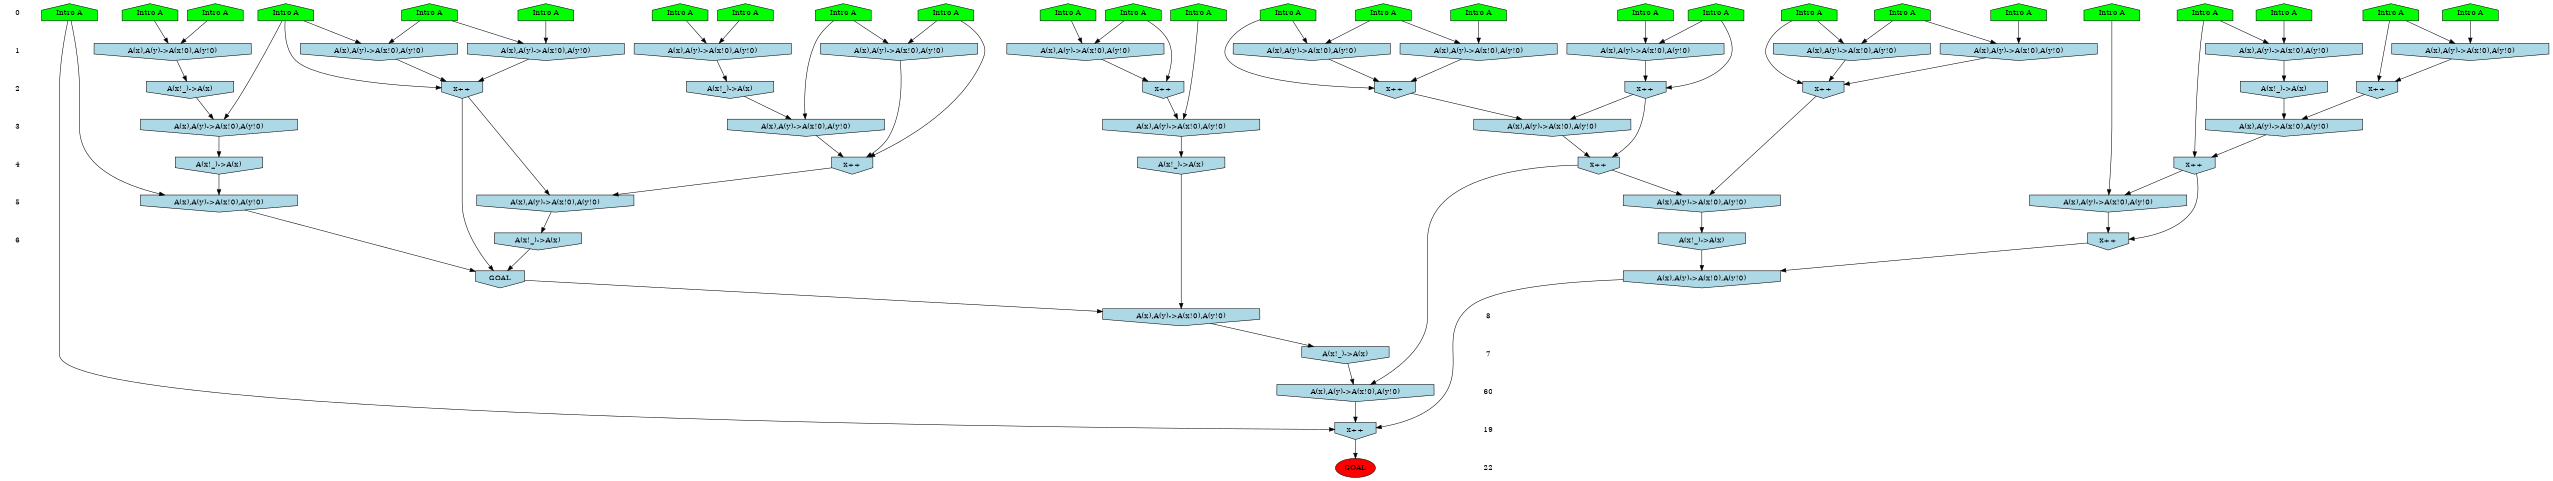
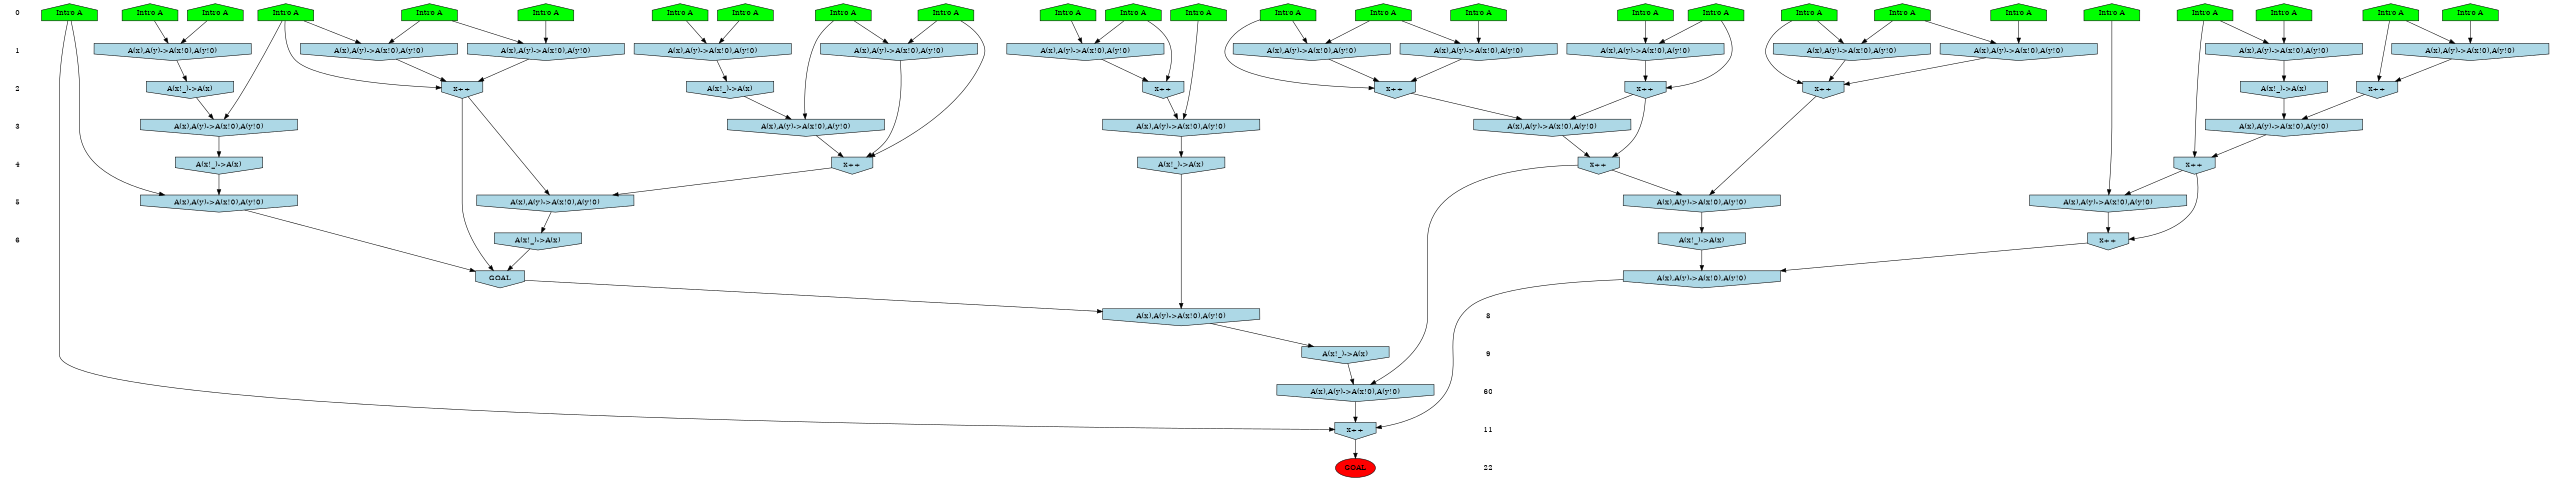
(1489, 354) -> (1489, 354)
(1489, 430) -> (1489, 430)
